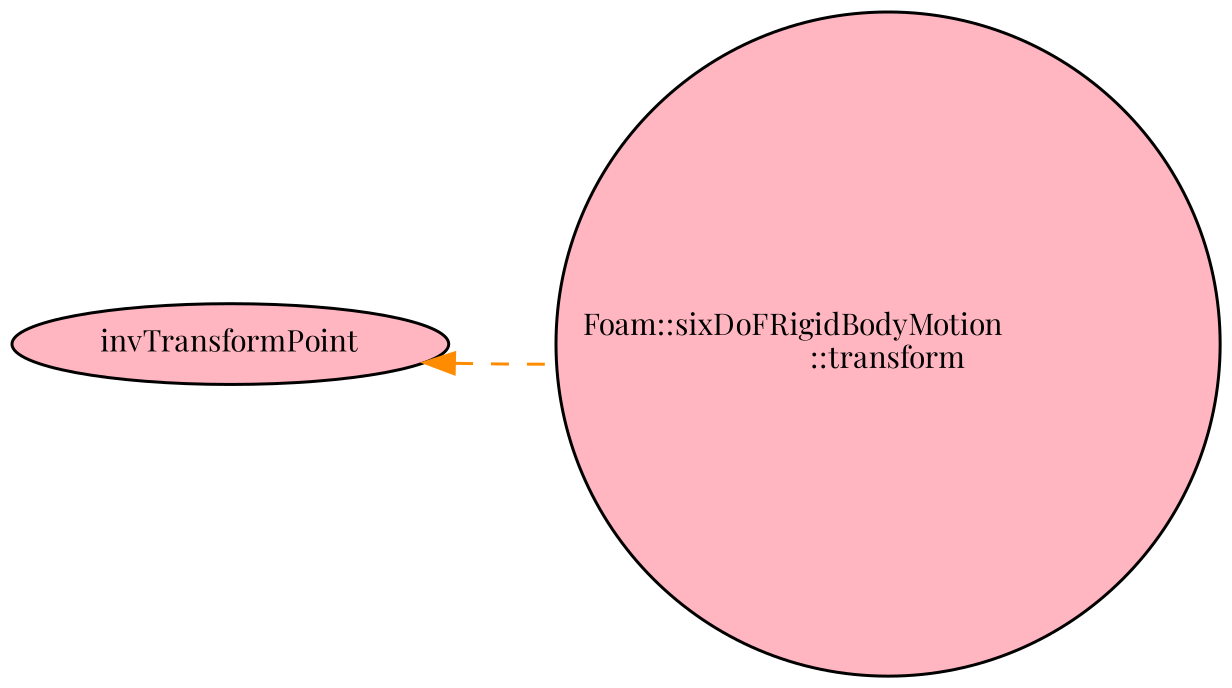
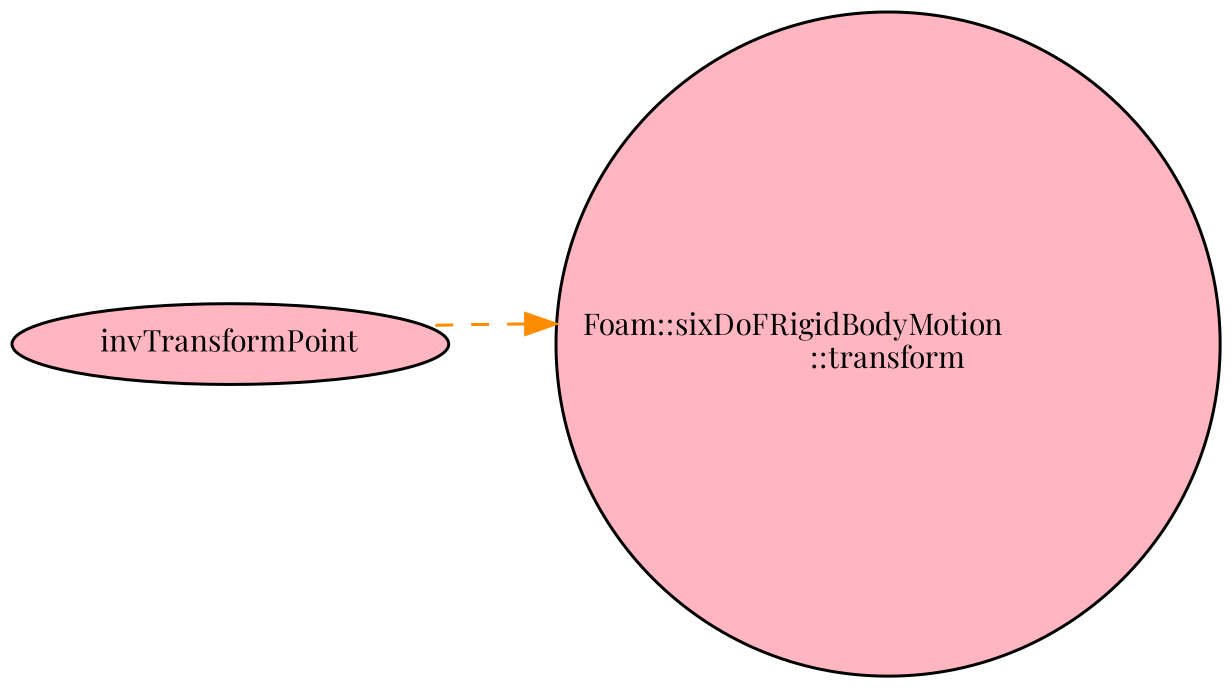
(505, 364) -> (475, 325)
